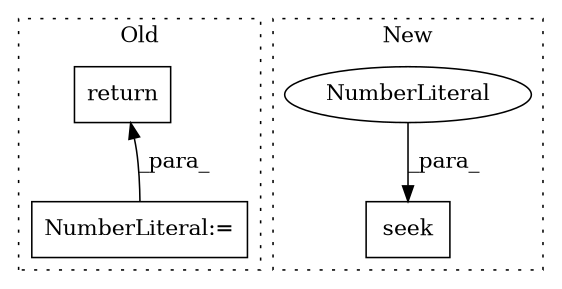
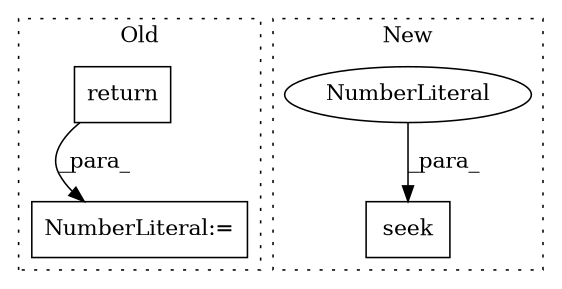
(139, 170) -> (56, 155)
